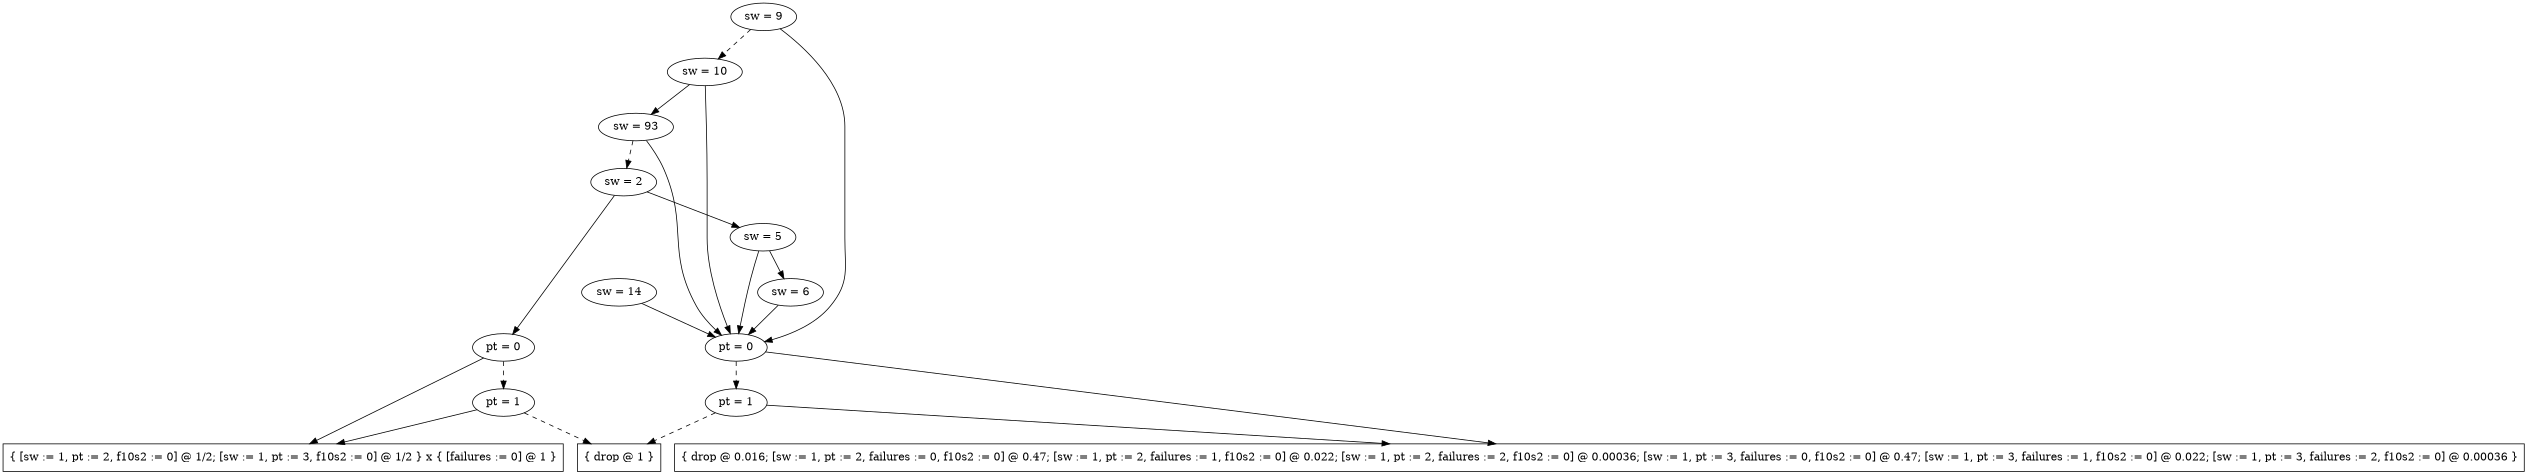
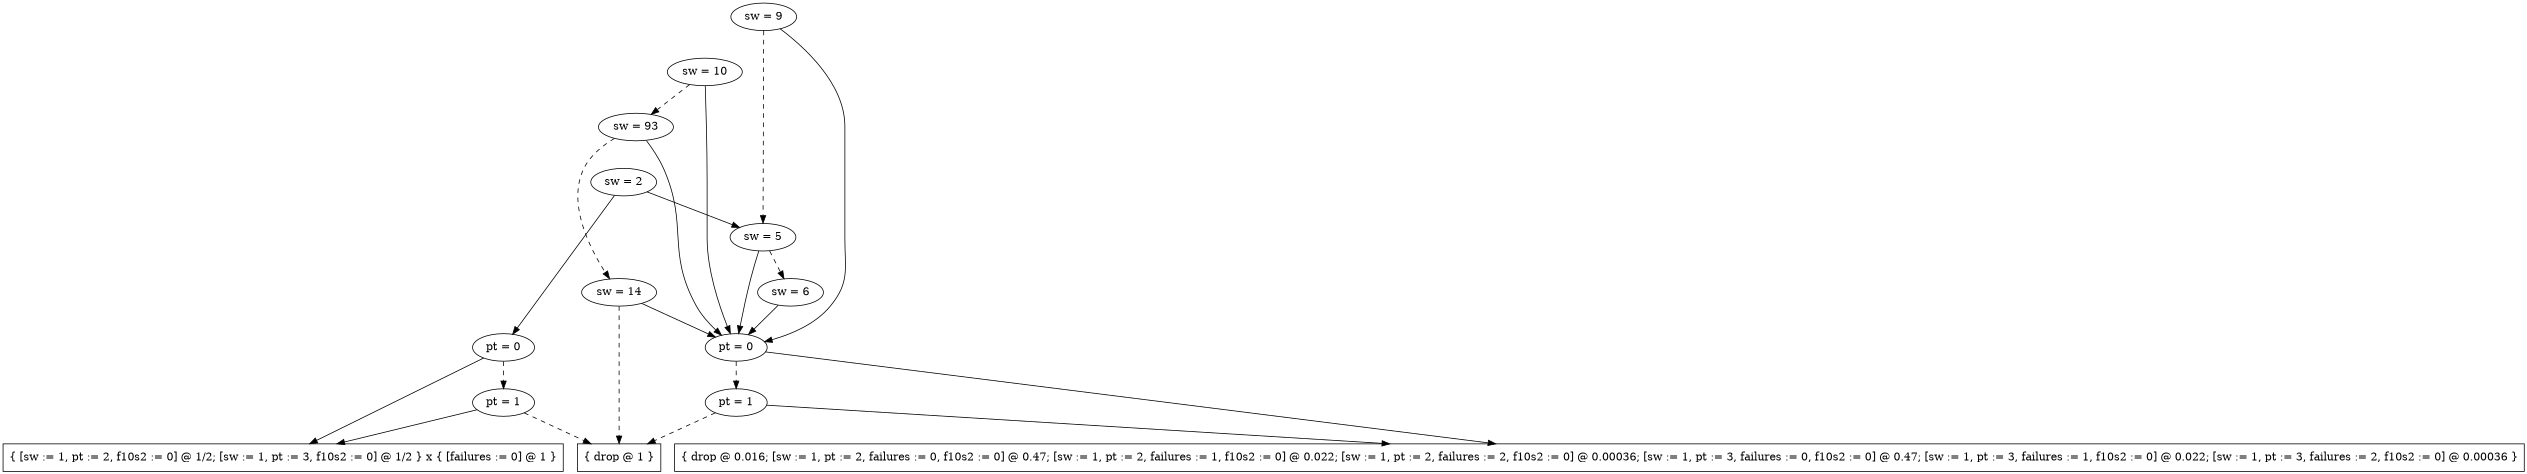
(737, 42) -> (763, 123)
(673, 97) -> (673, 97)
(631, 151) -> (578, 201)
(775, 261) -> (775, 261)
none -> (619, 371)
